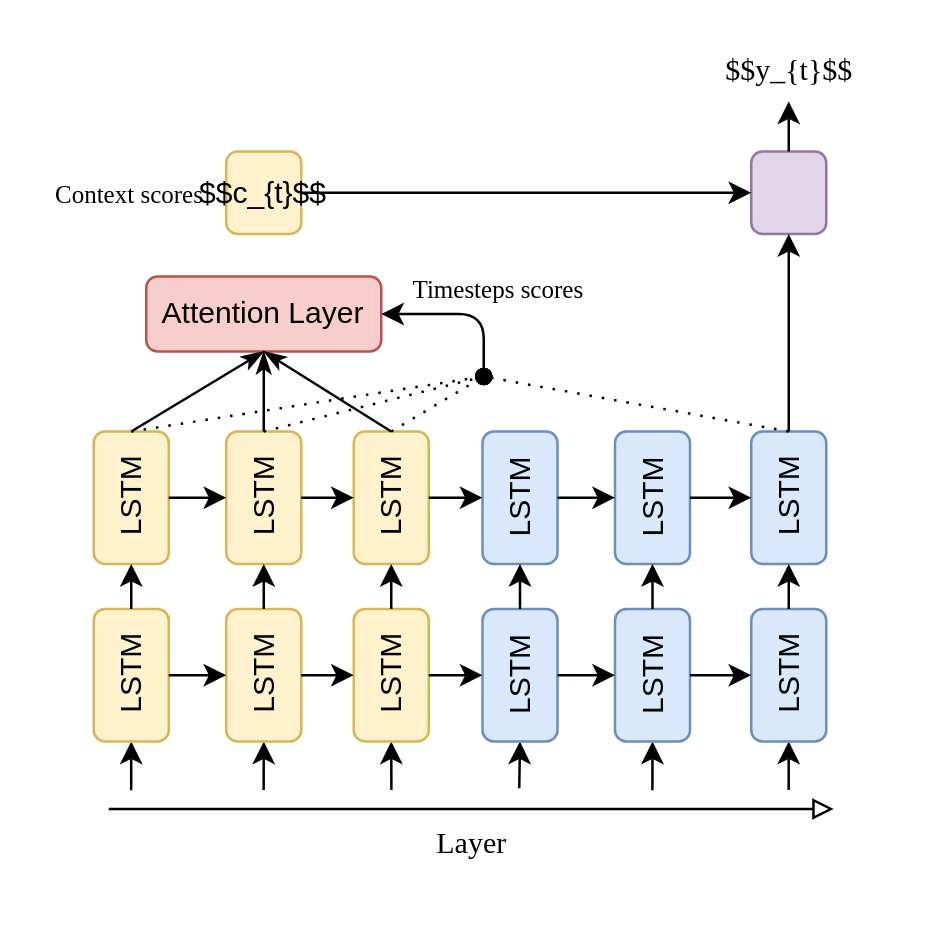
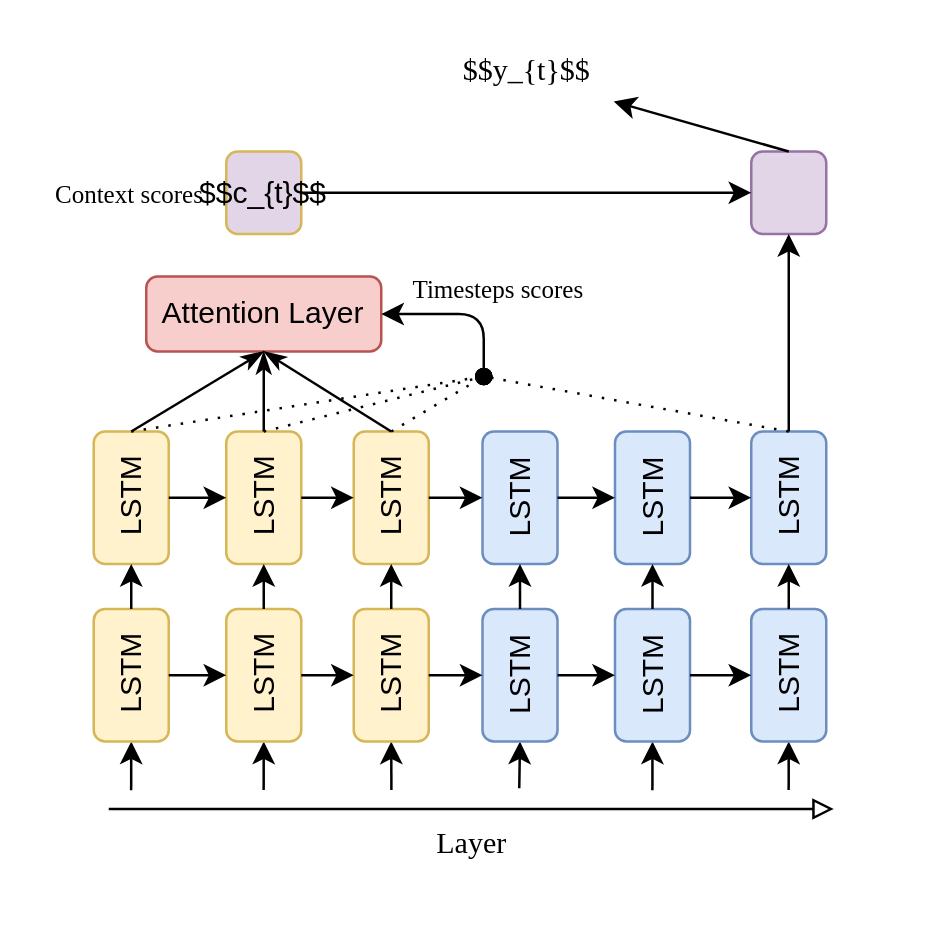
(789, 76) -> (526, 76)
(264, 193) -> (264, 193)
